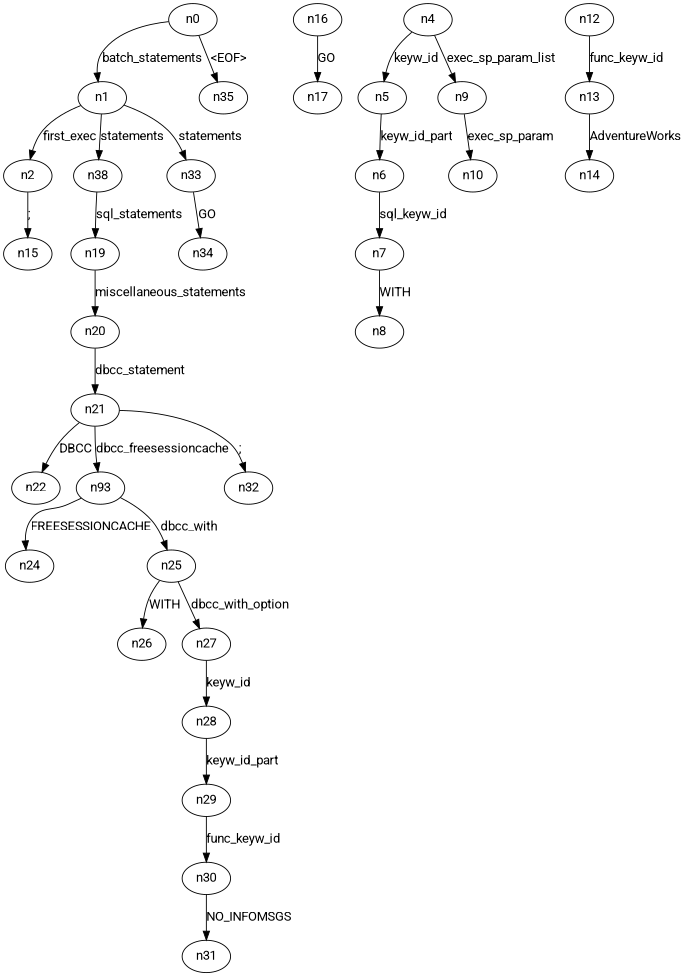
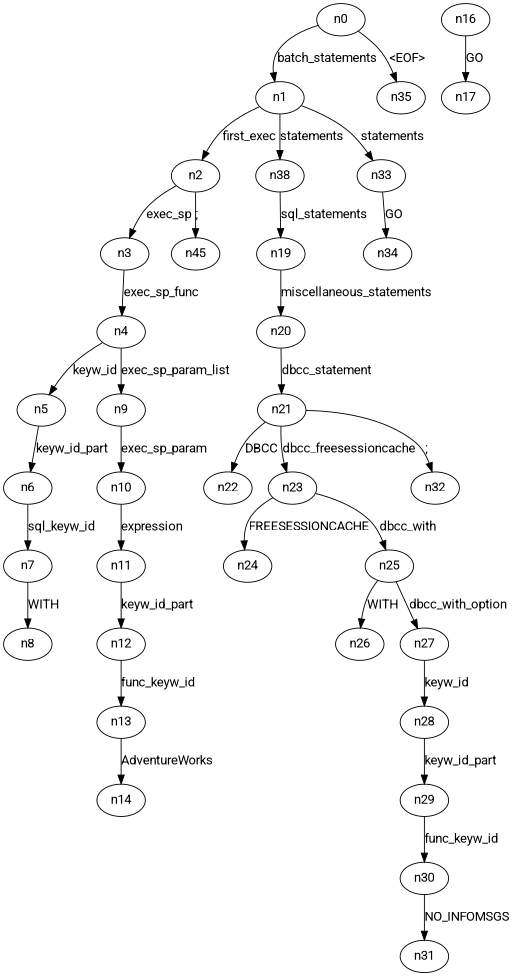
(28, 254) -> (196, 254)
none -> (125, 254)
(100, 488) -> (292, 488)
none -> (121, 566)
